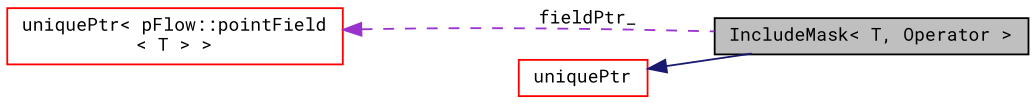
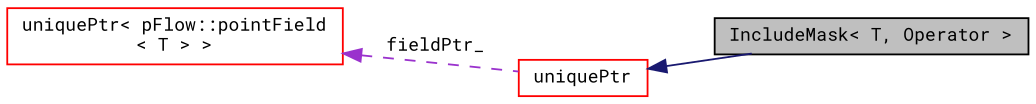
(538, 28) -> (440, 63)
